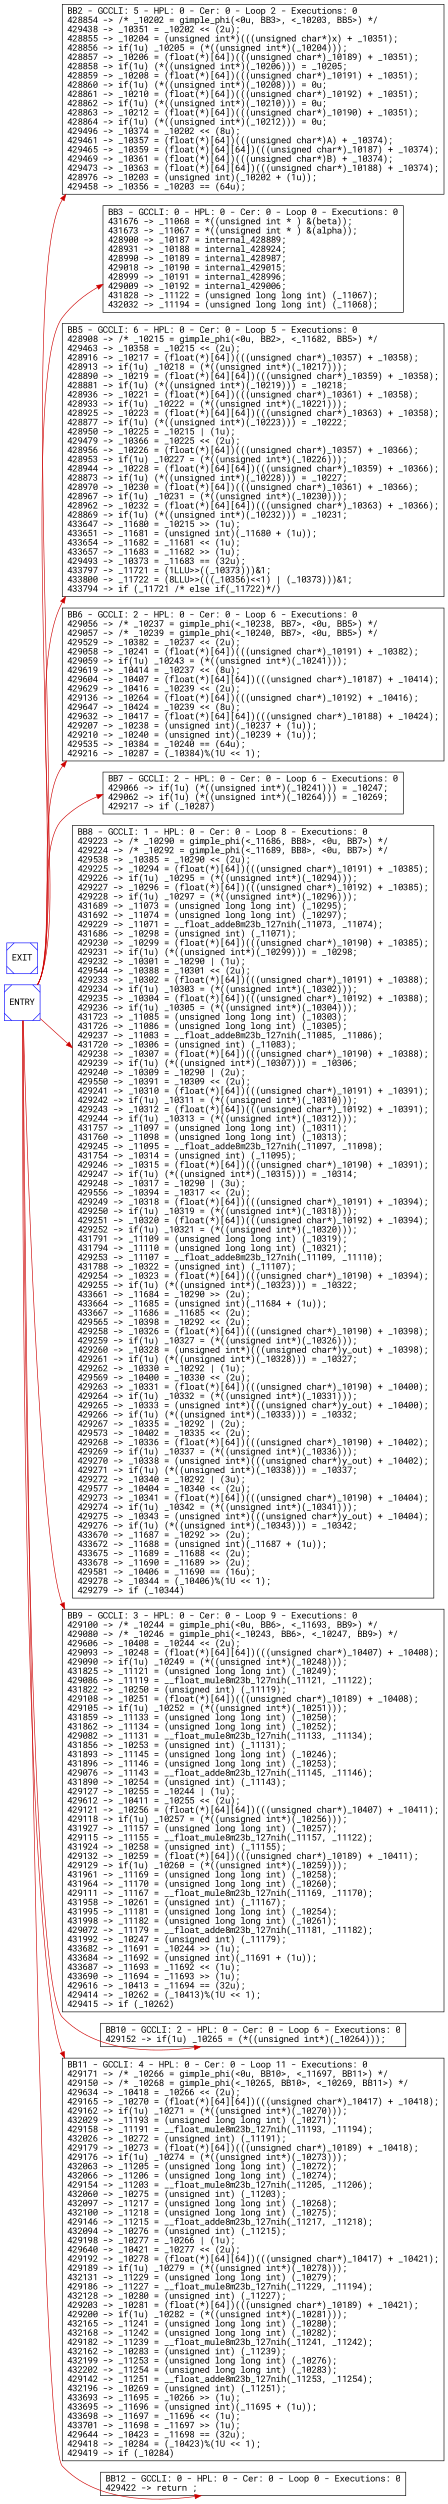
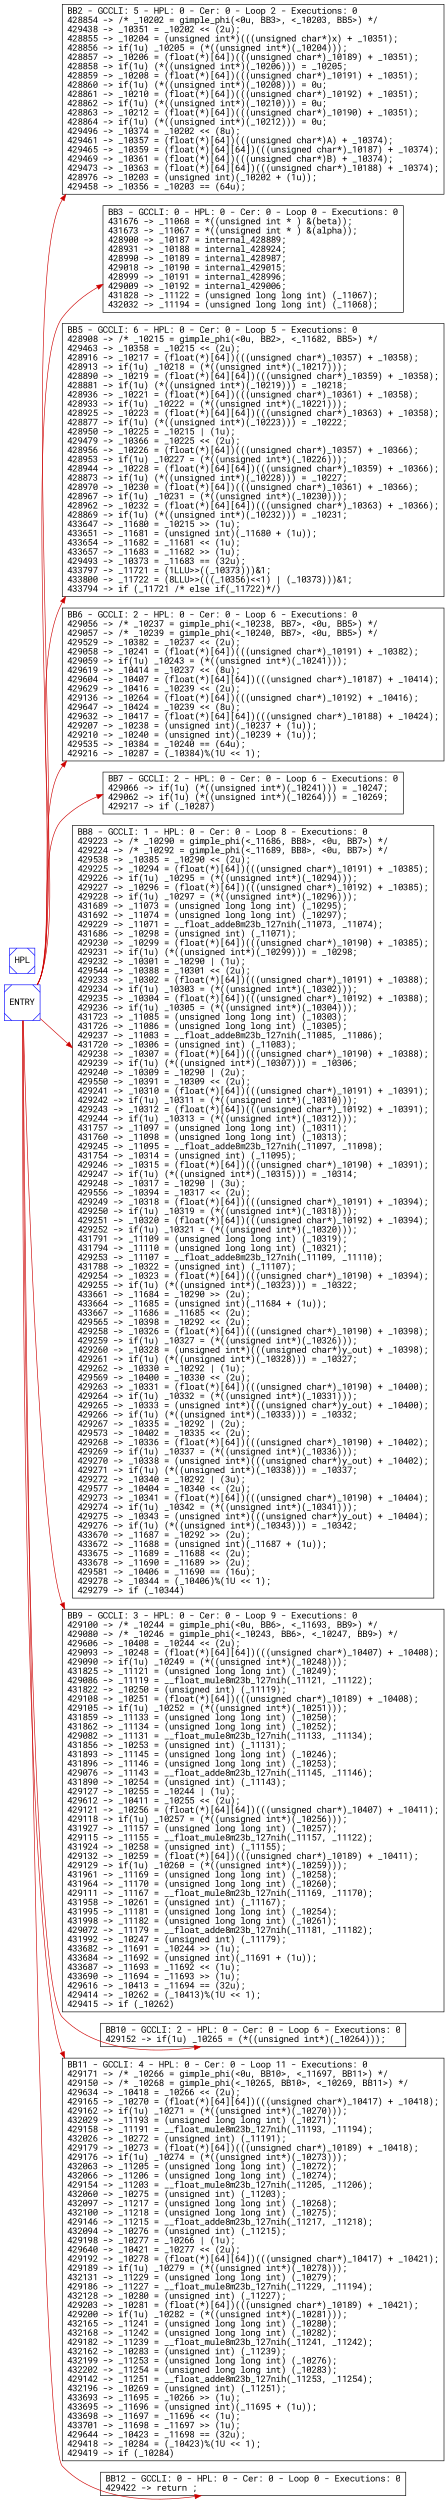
(22, 958) -> (22, 961)
